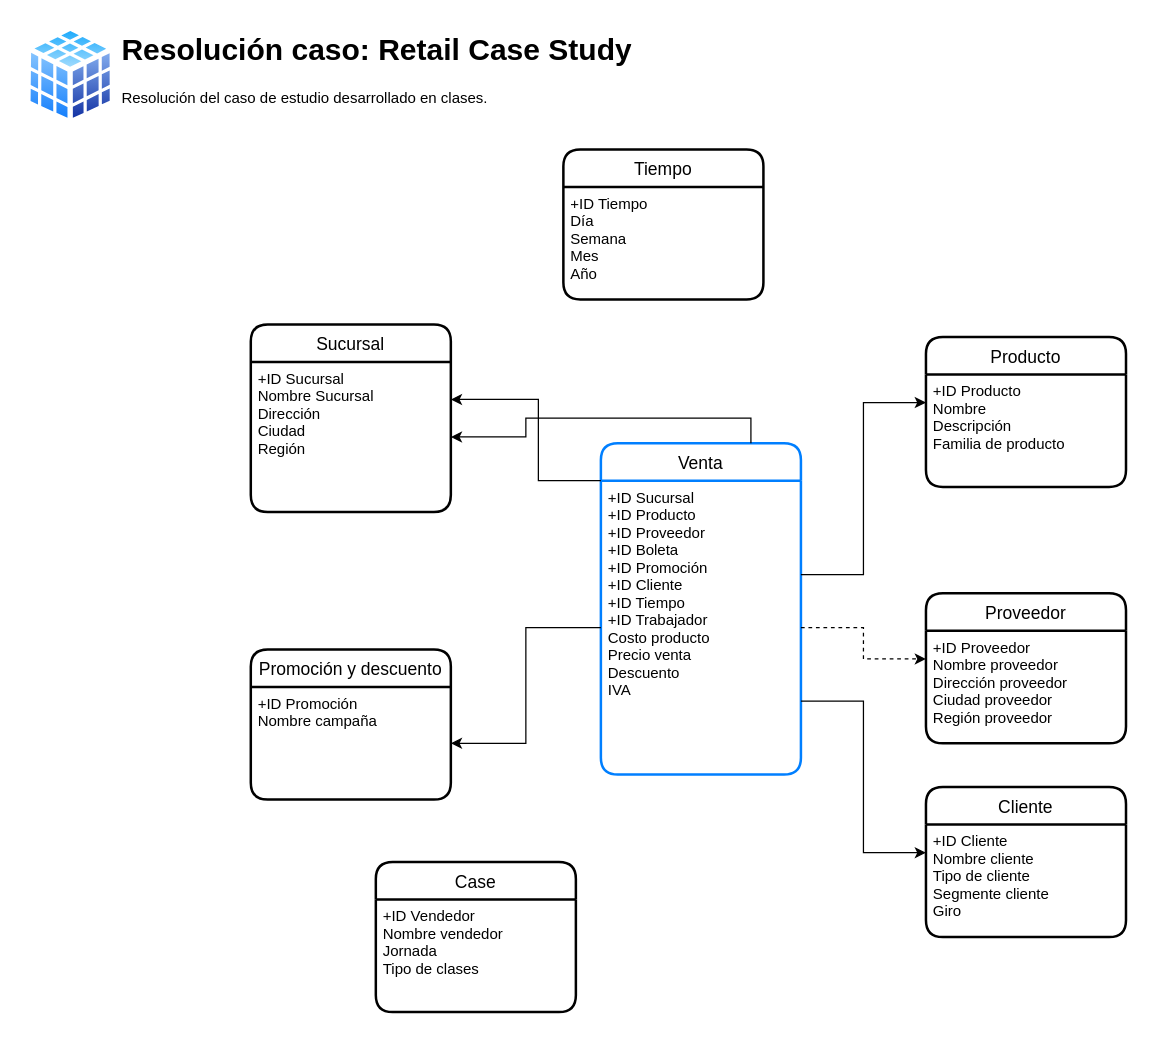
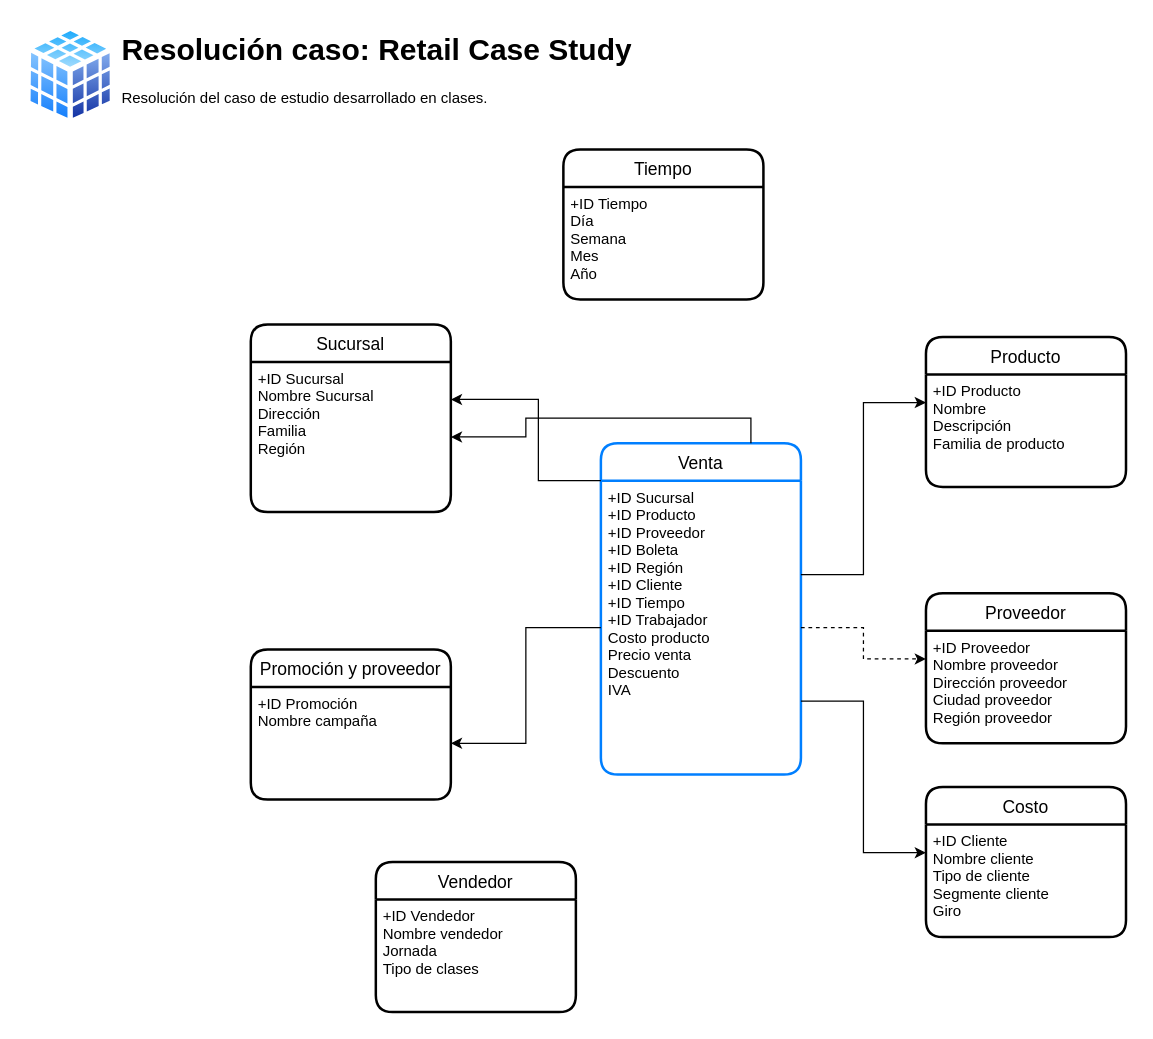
(304, 379) -> (304, 379)
(654, 498) -> (654, 498)
(350, 669) -> (350, 669)
(1025, 807) -> (1025, 807)
(475, 882) -> (475, 882)
